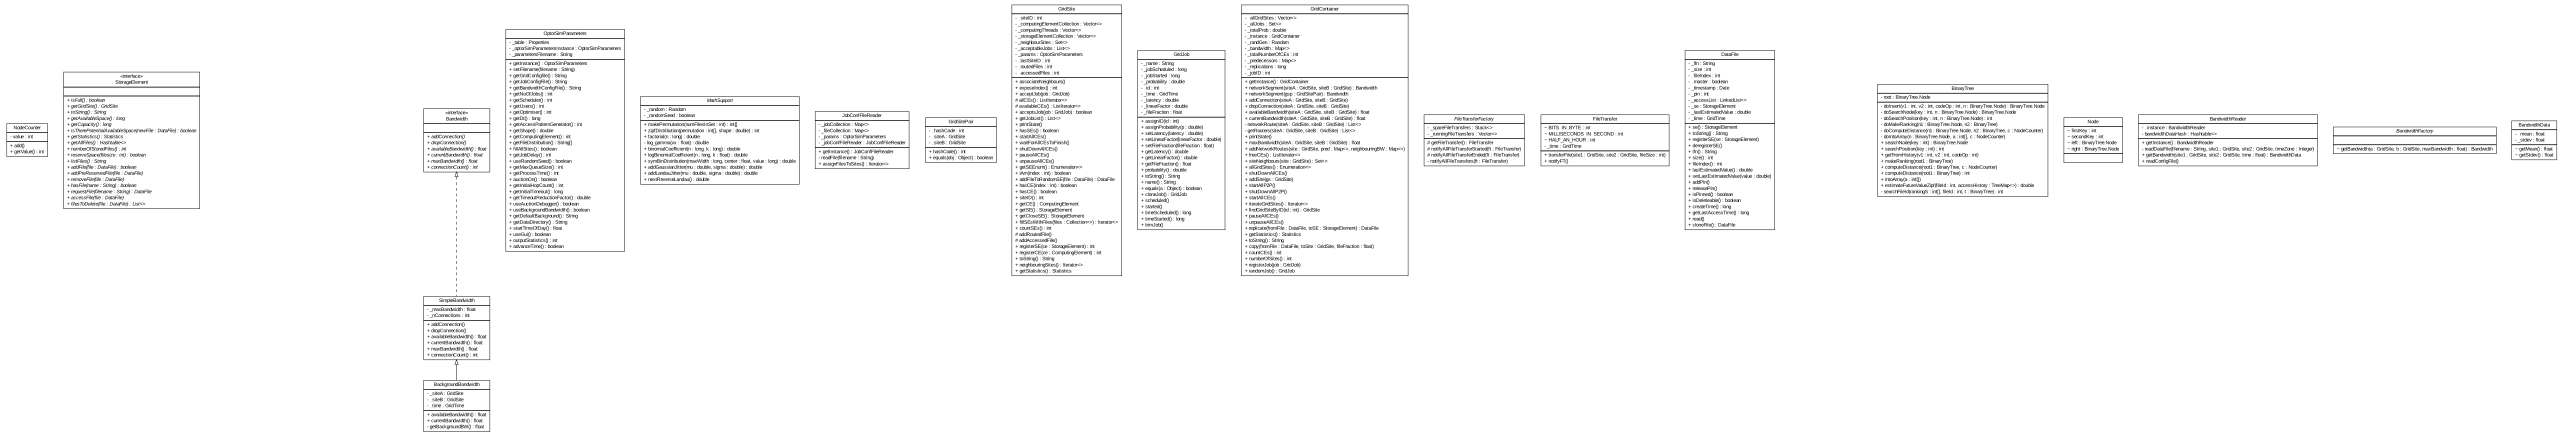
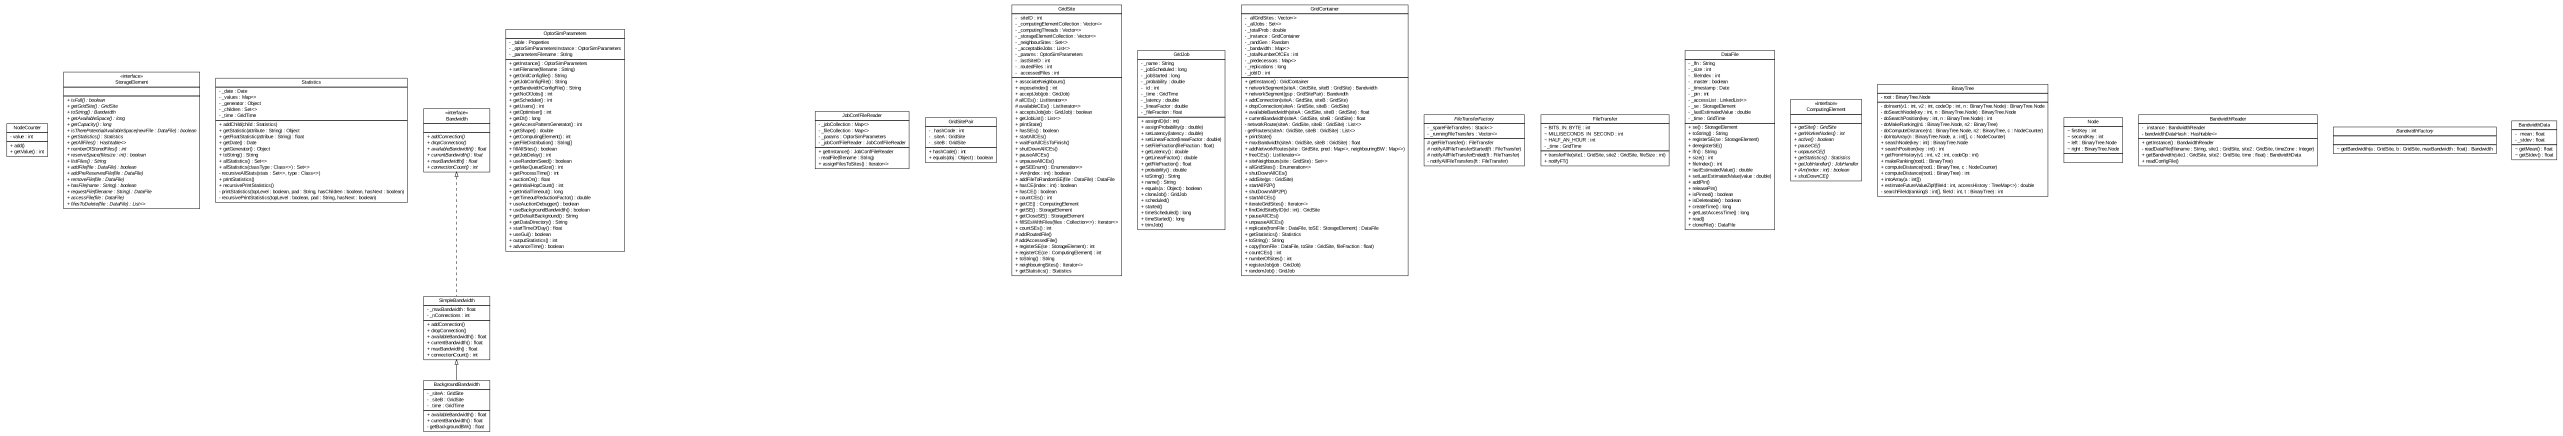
(87, 112) -> (91, 112)
none -> (311, 140)
(720, 140) -> none
none -> (1826, 140)
(533, 180) -> (530, 180)
(1029, 198) -> (1034, 198)
